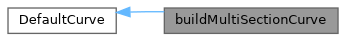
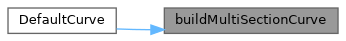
(147, 12) -> (134, 29)
